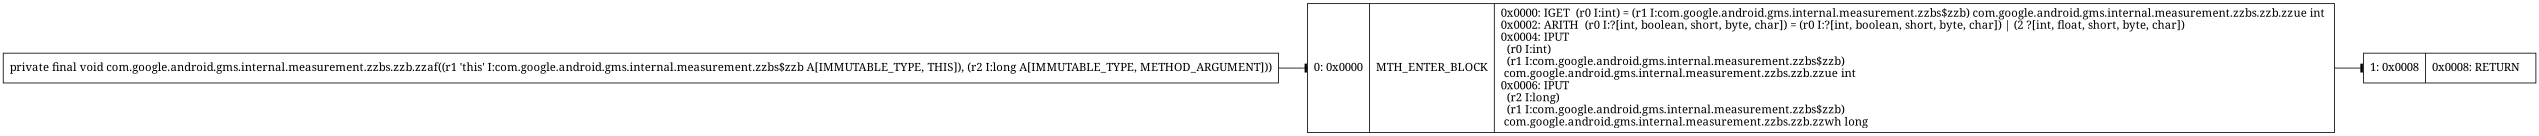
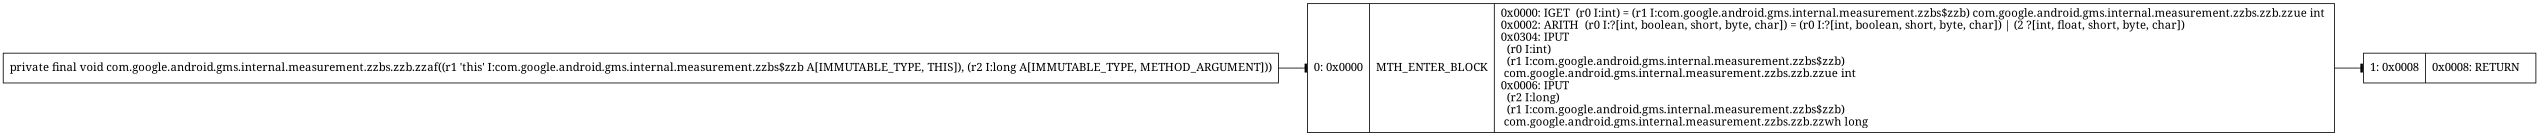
(1538, 37) -> (1538, 37)
